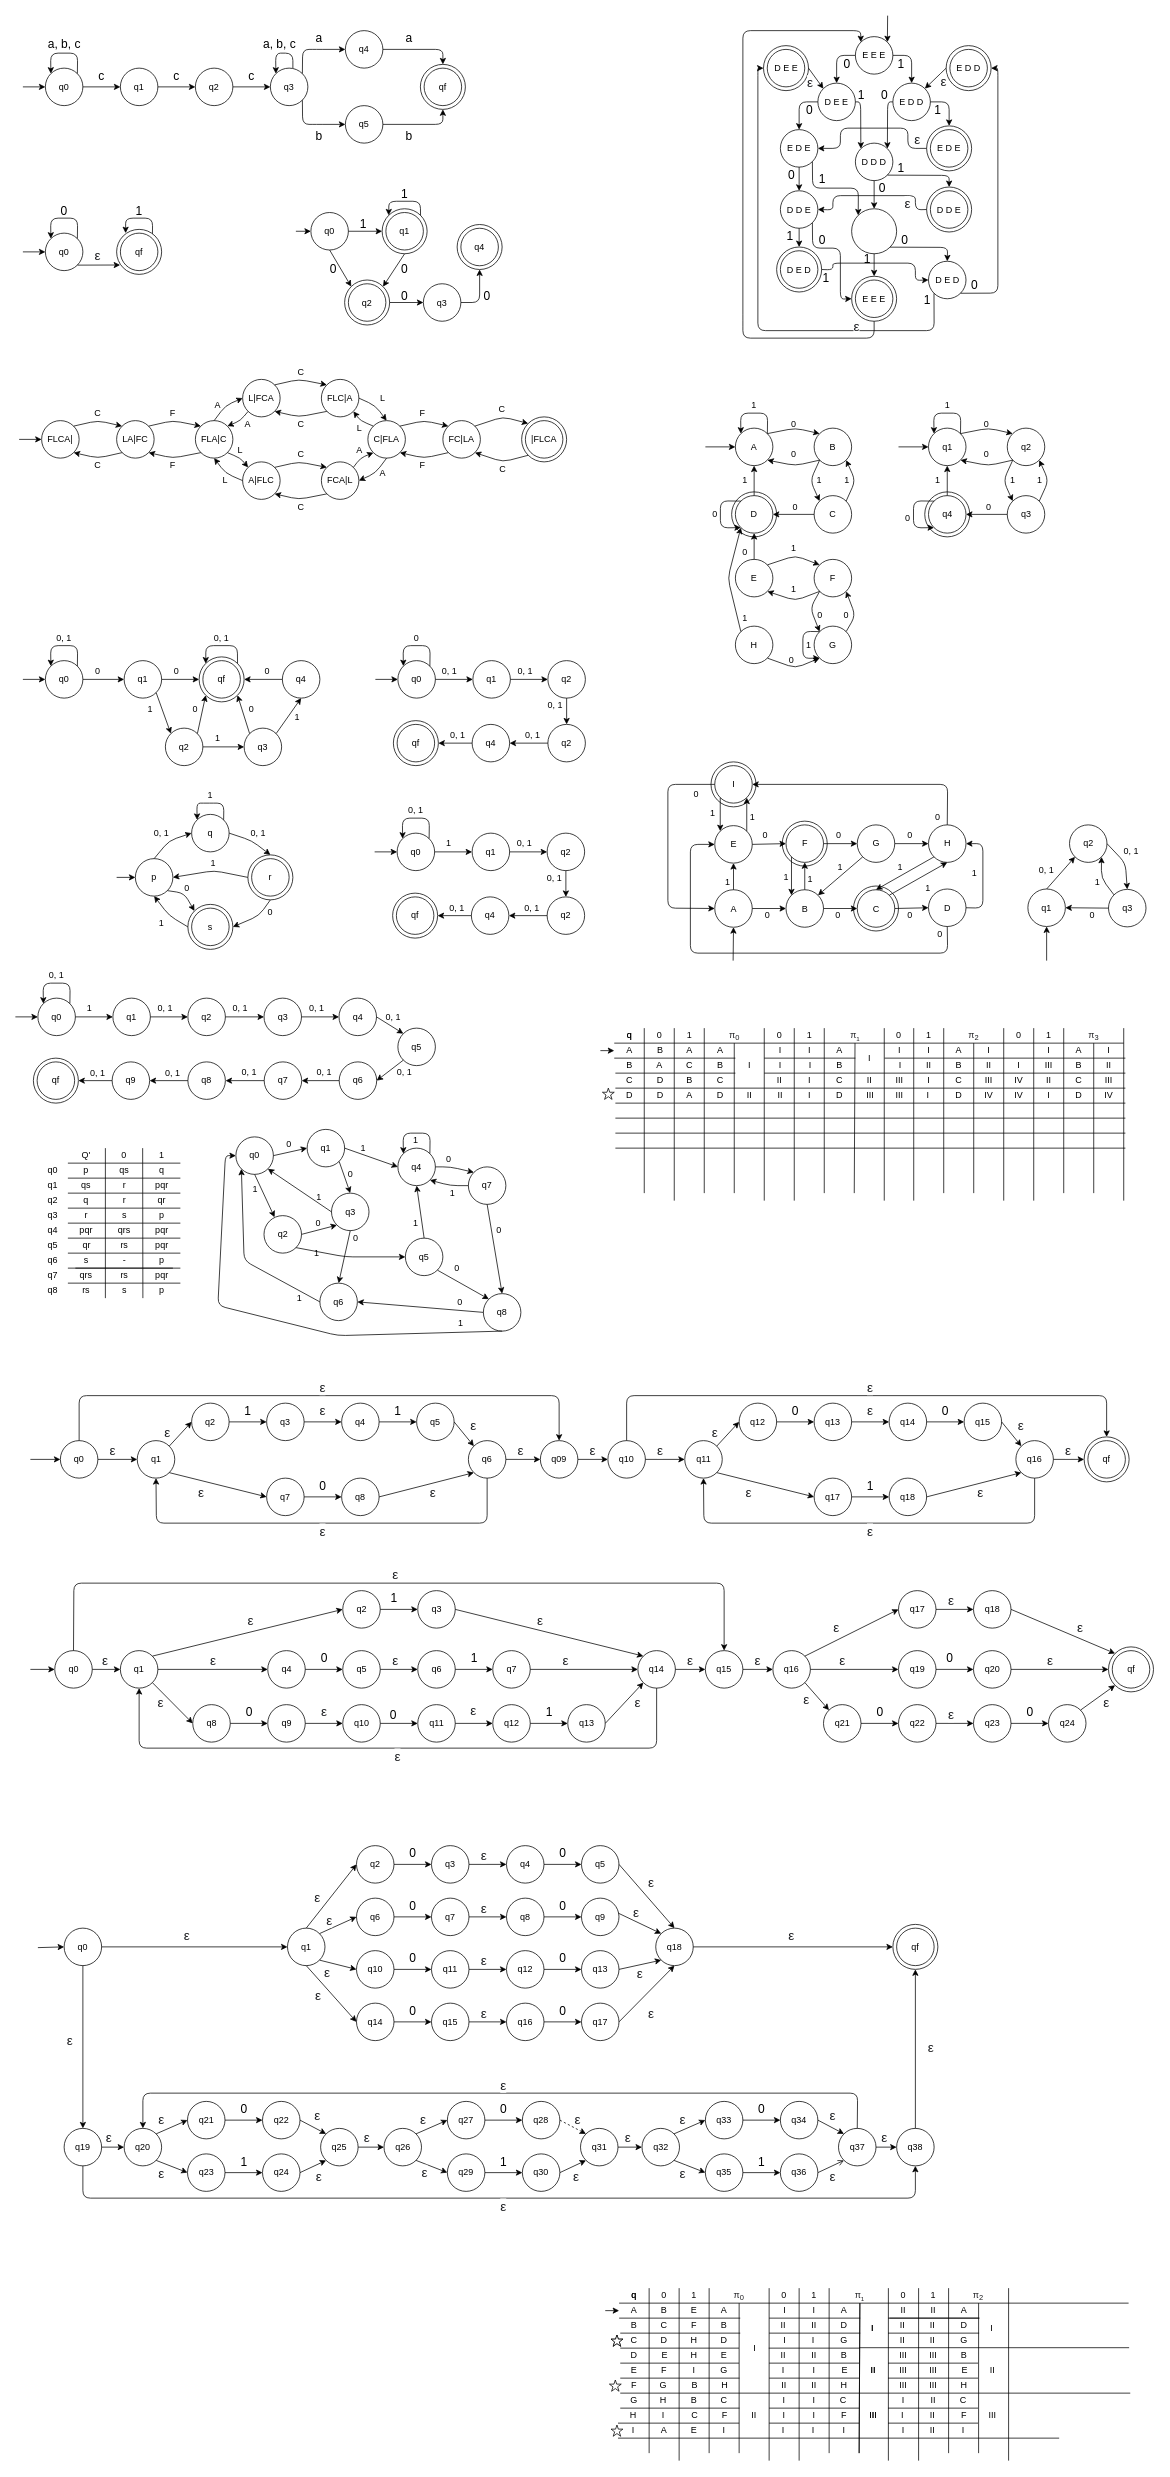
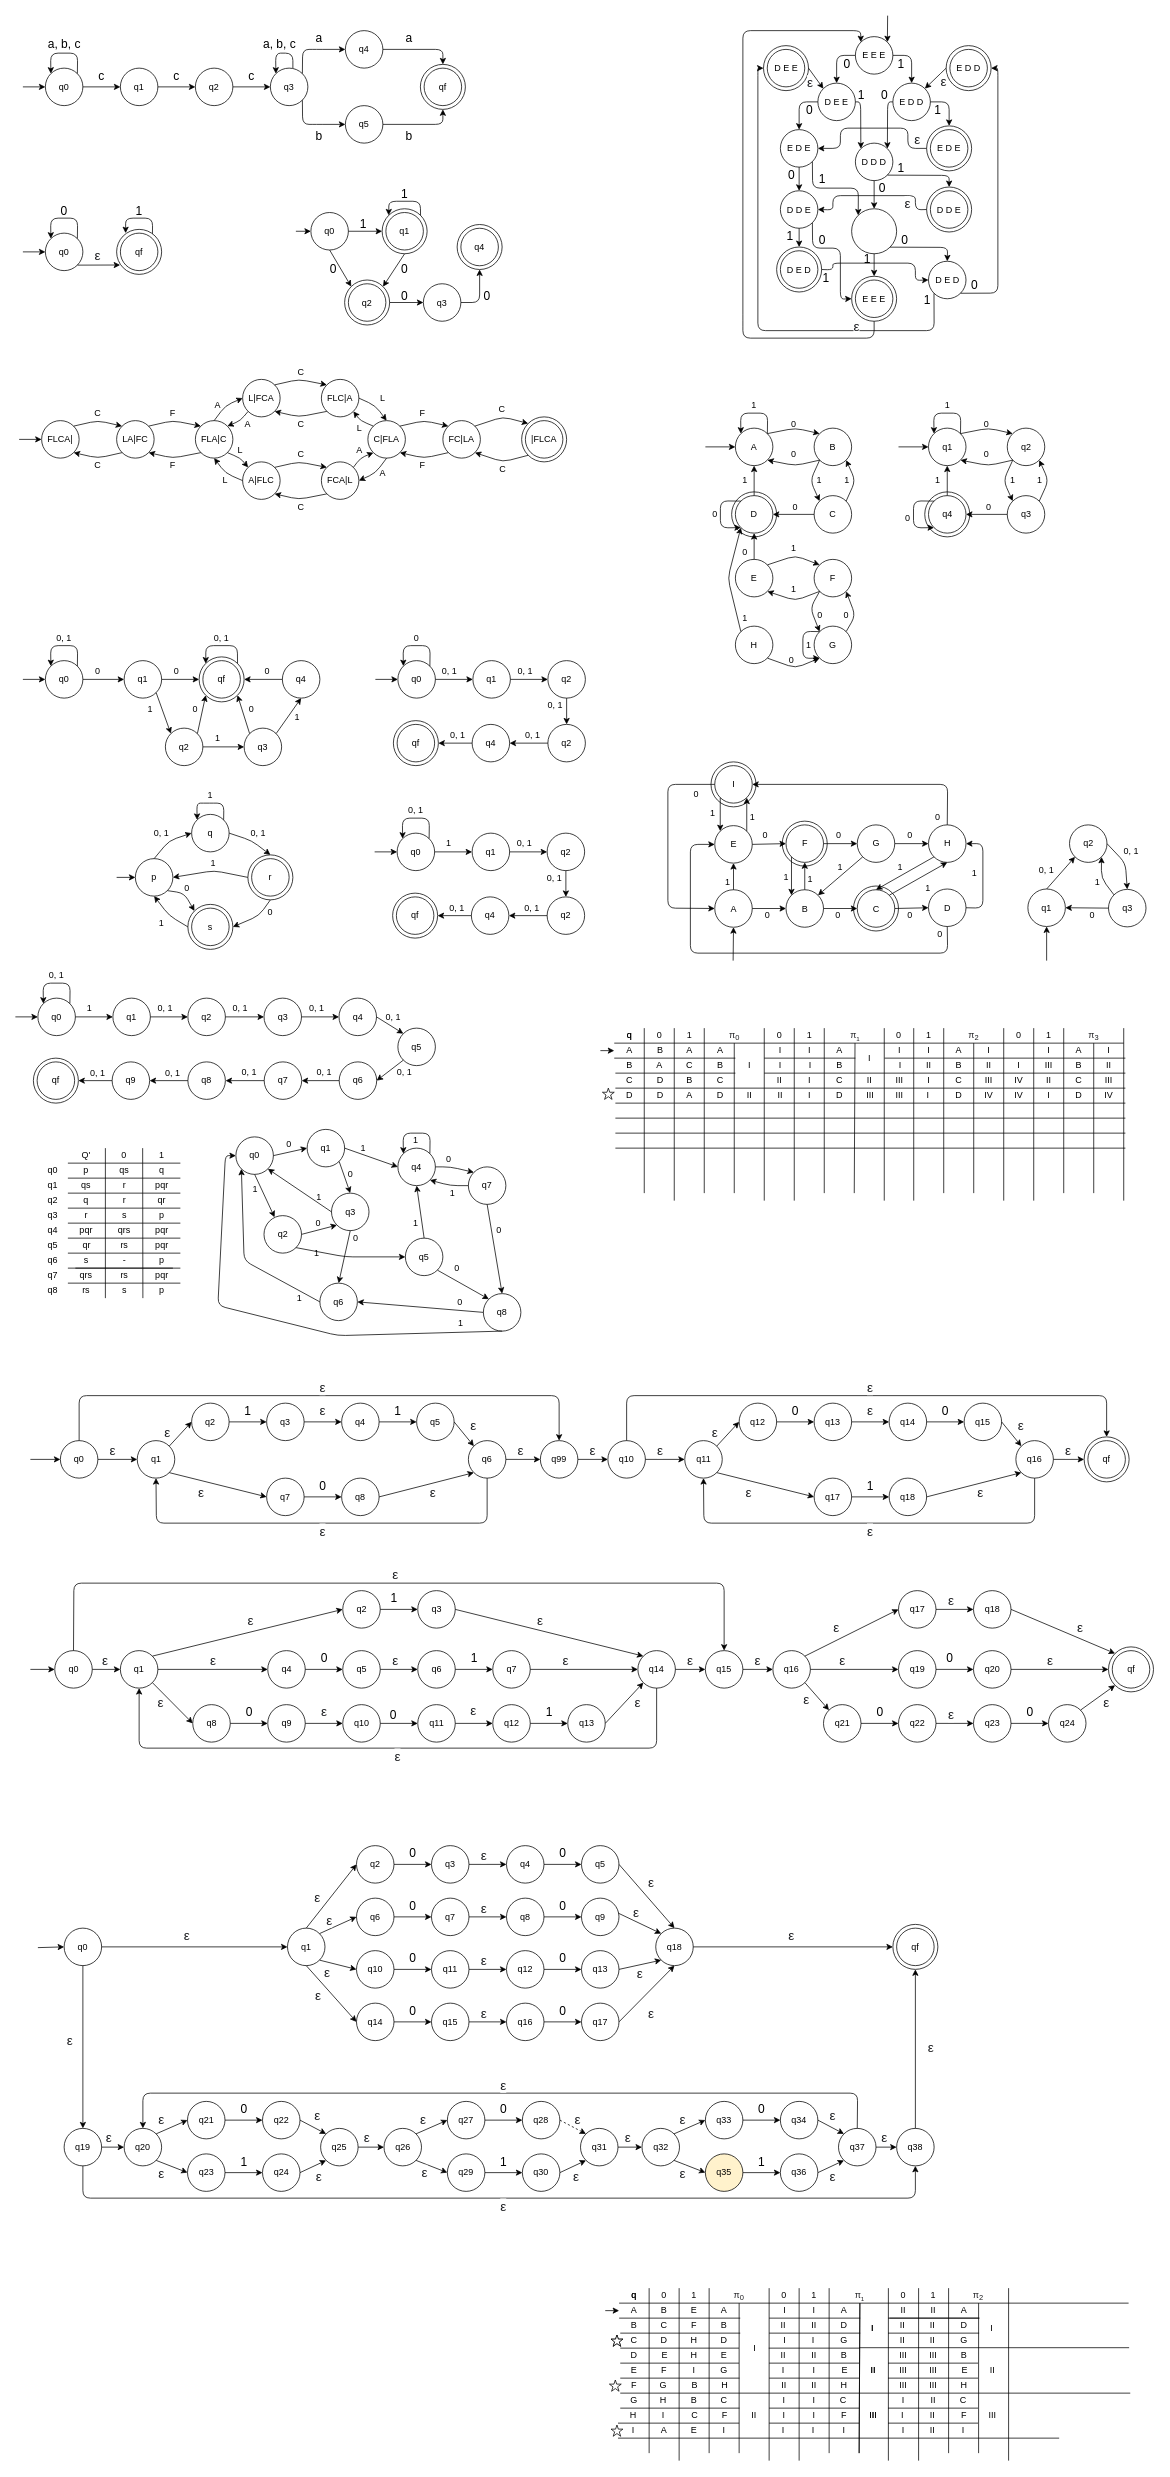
(559, 1459) -> (559, 1459)
(840, 2162) -> (838, 2163)
(724, 2172) -> (724, 2172)
